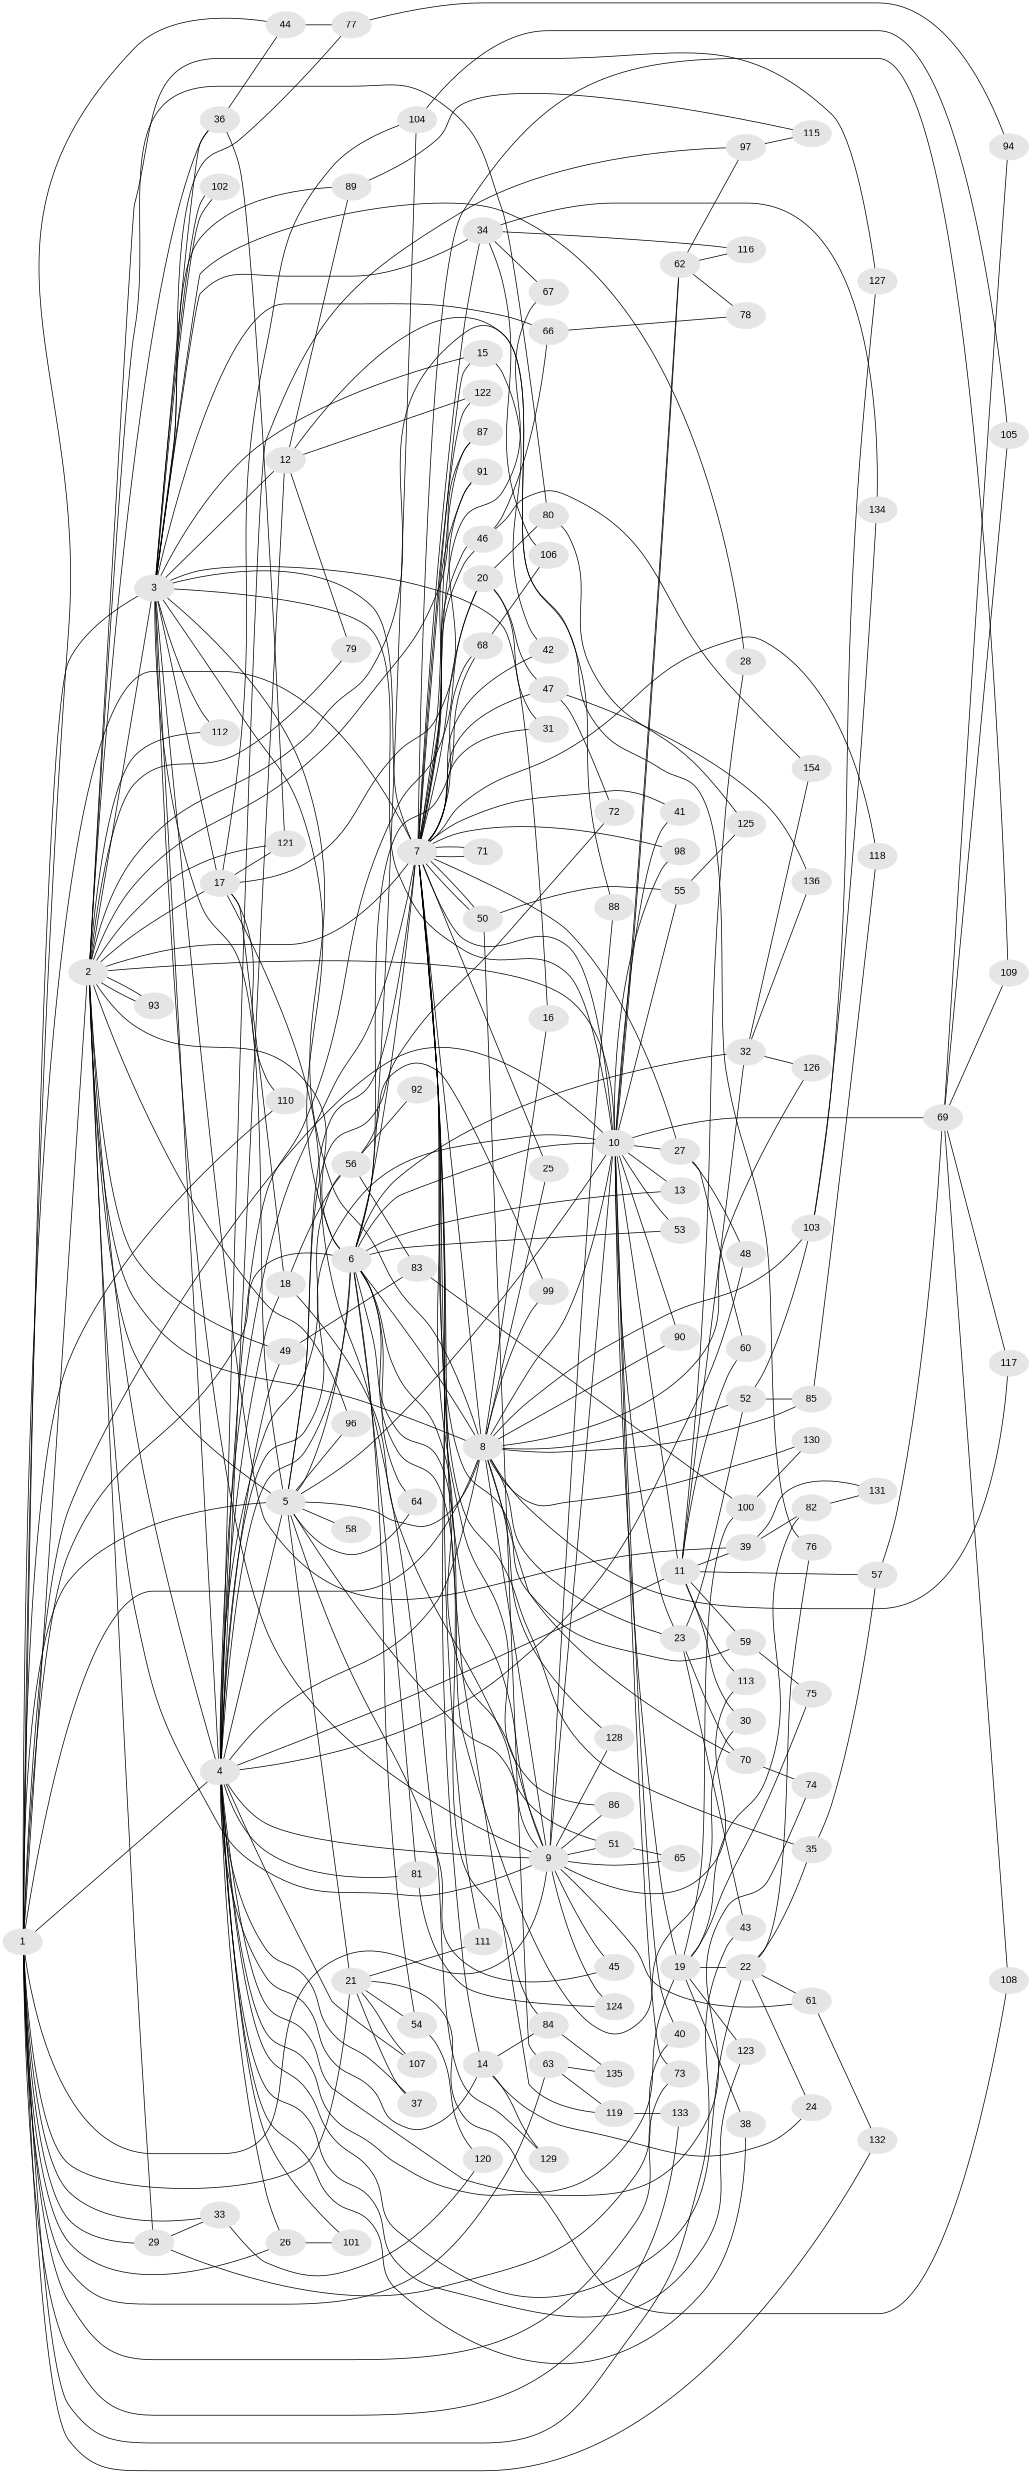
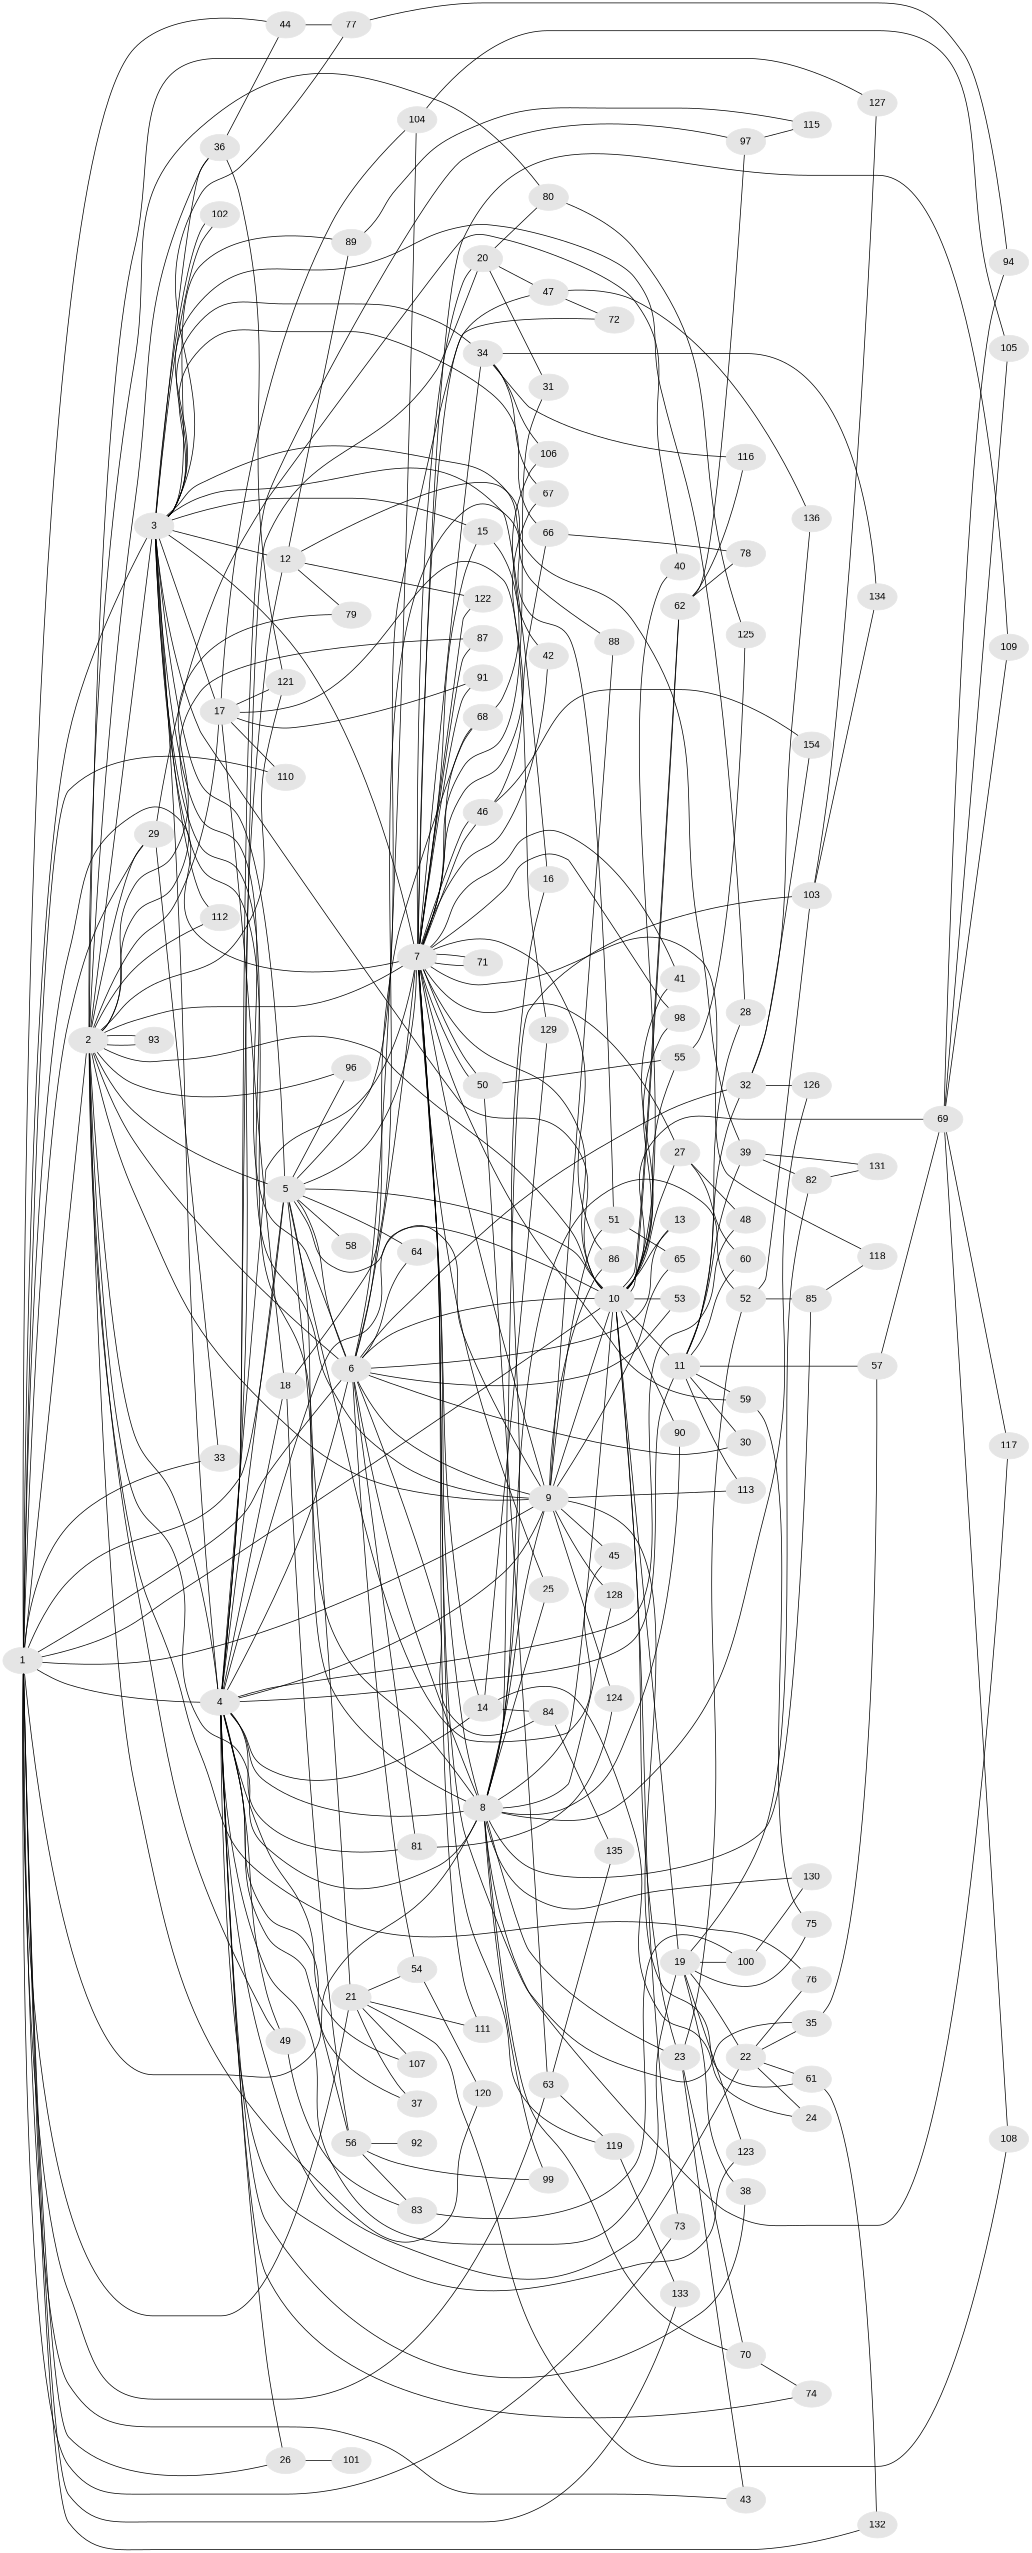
(256, 2104) -> none
(361, 2266) -> (134, 1780)
